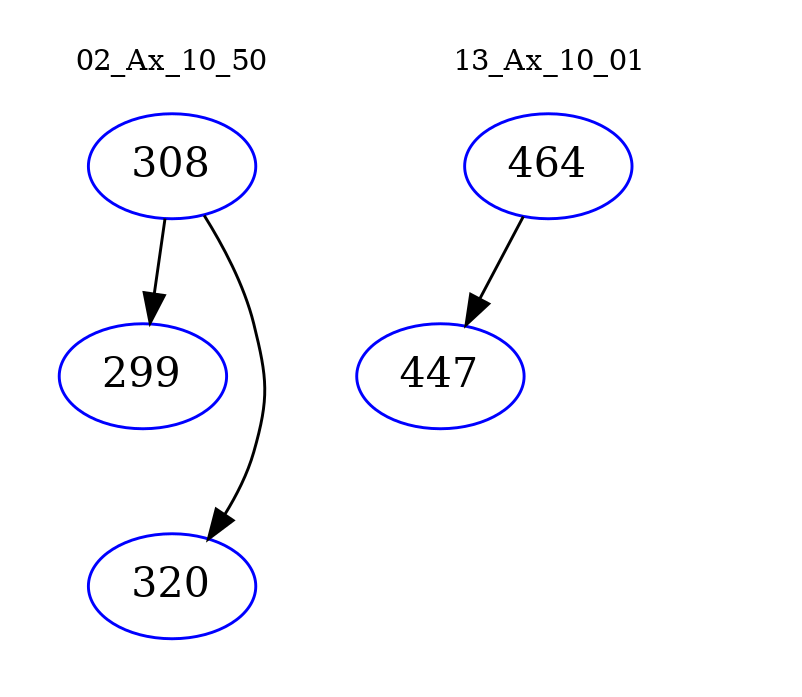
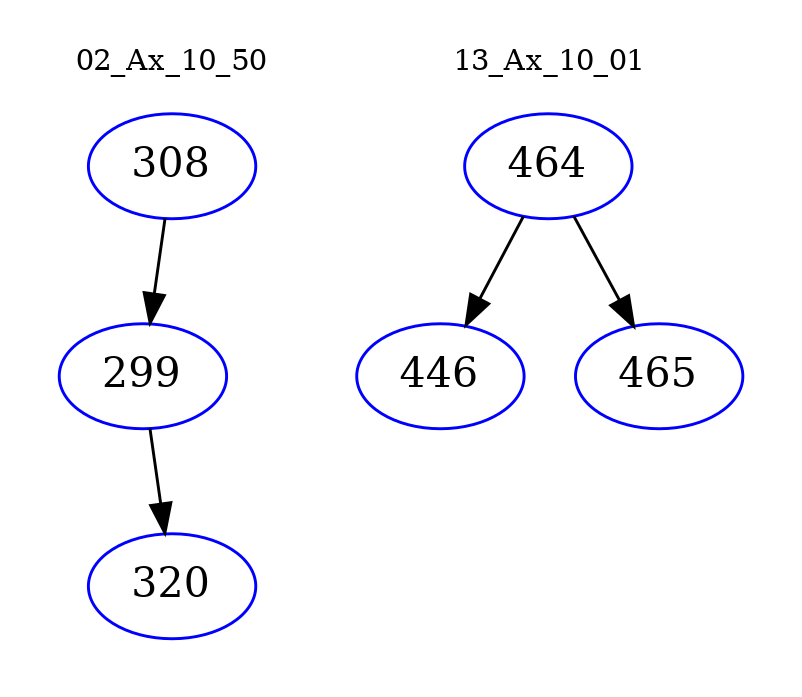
(262, 363) -> (155, 466)
(440, 376) -> (440, 376)
none -> (659, 376)
